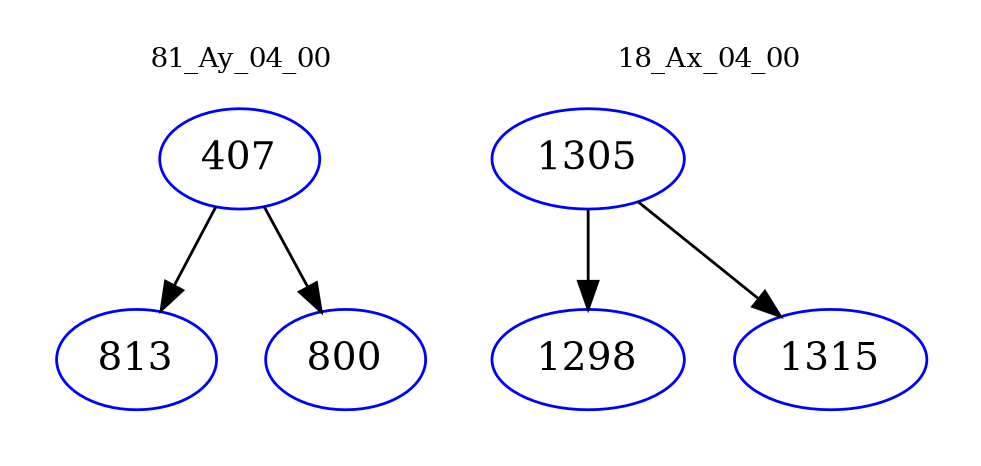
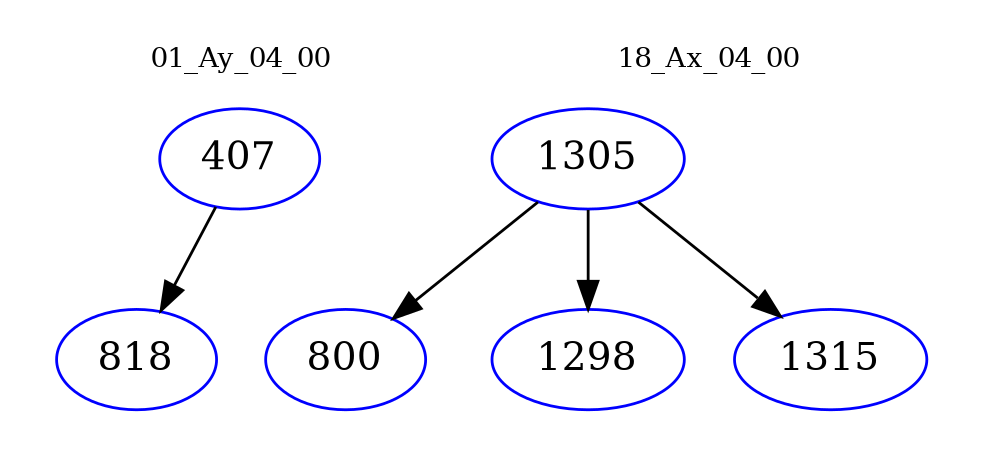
(241, 60) -> (241, 60)
(286, 247) -> (489, 242)
(137, 360) -> (137, 360)
